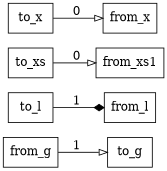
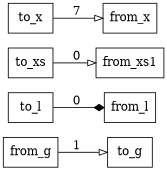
(77, 12) -> (77, 12)
(77, 101) -> (77, 101)
